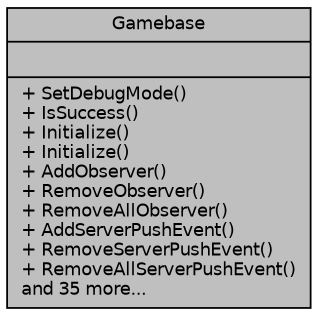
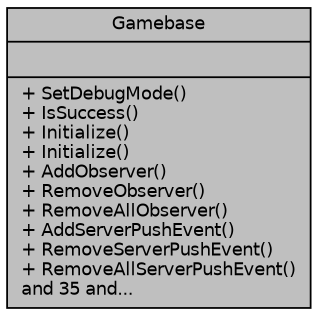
(84, 289) -> (78, 289)
